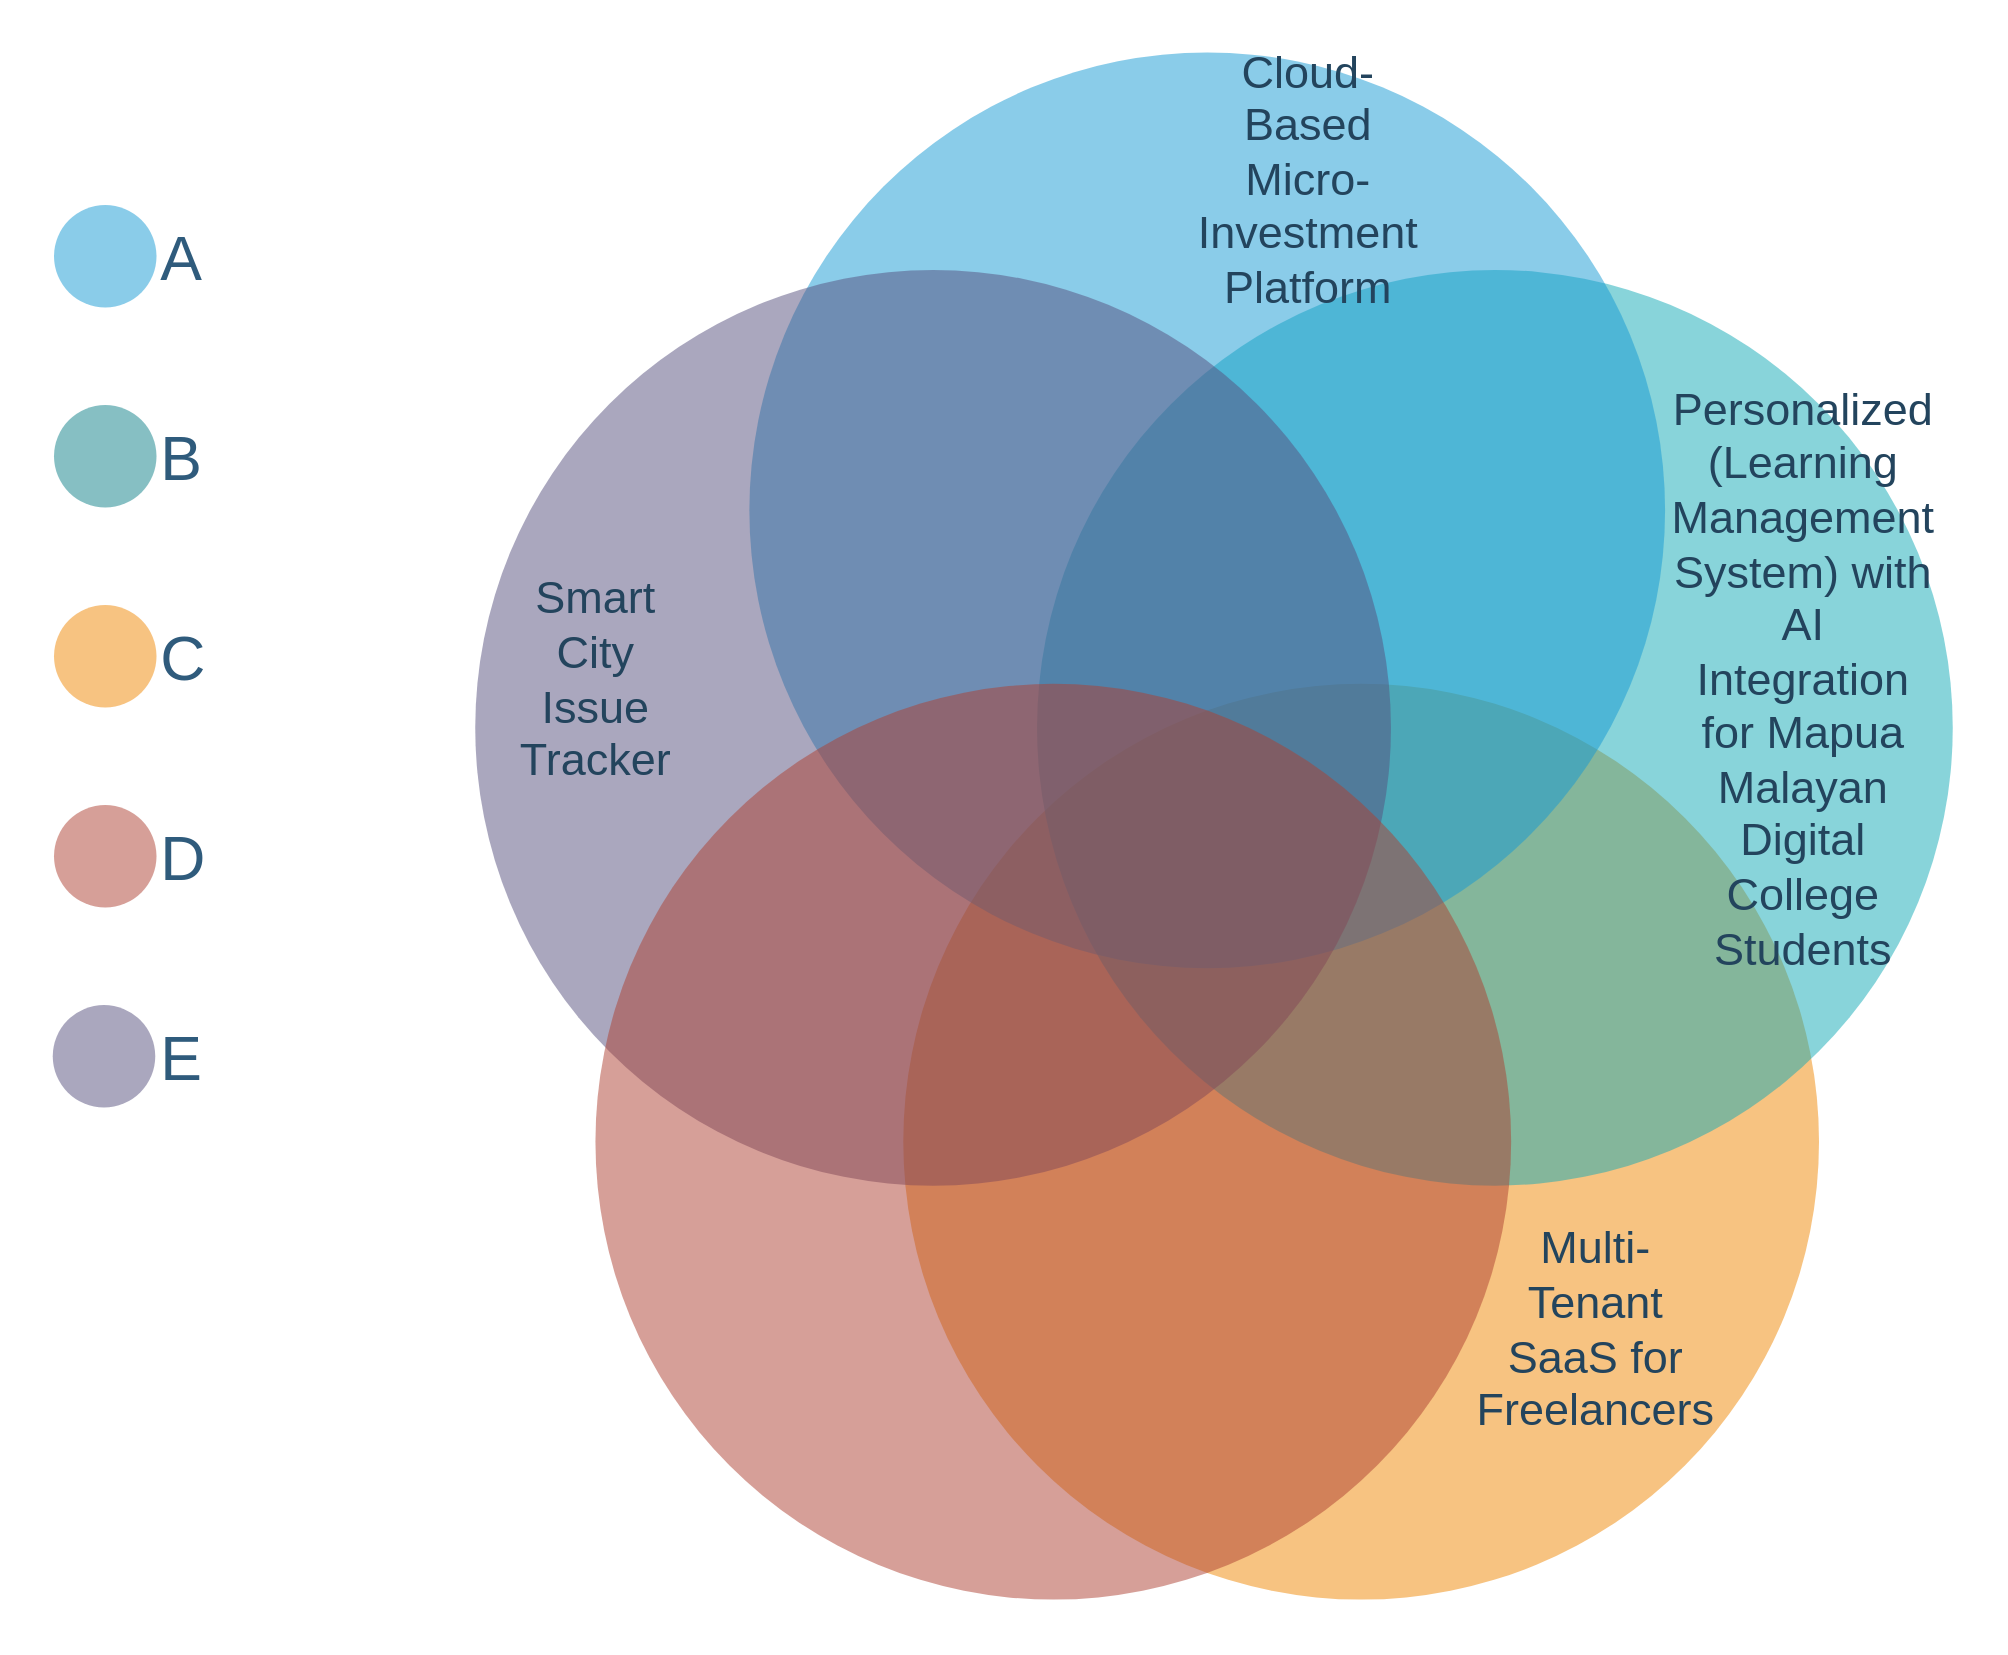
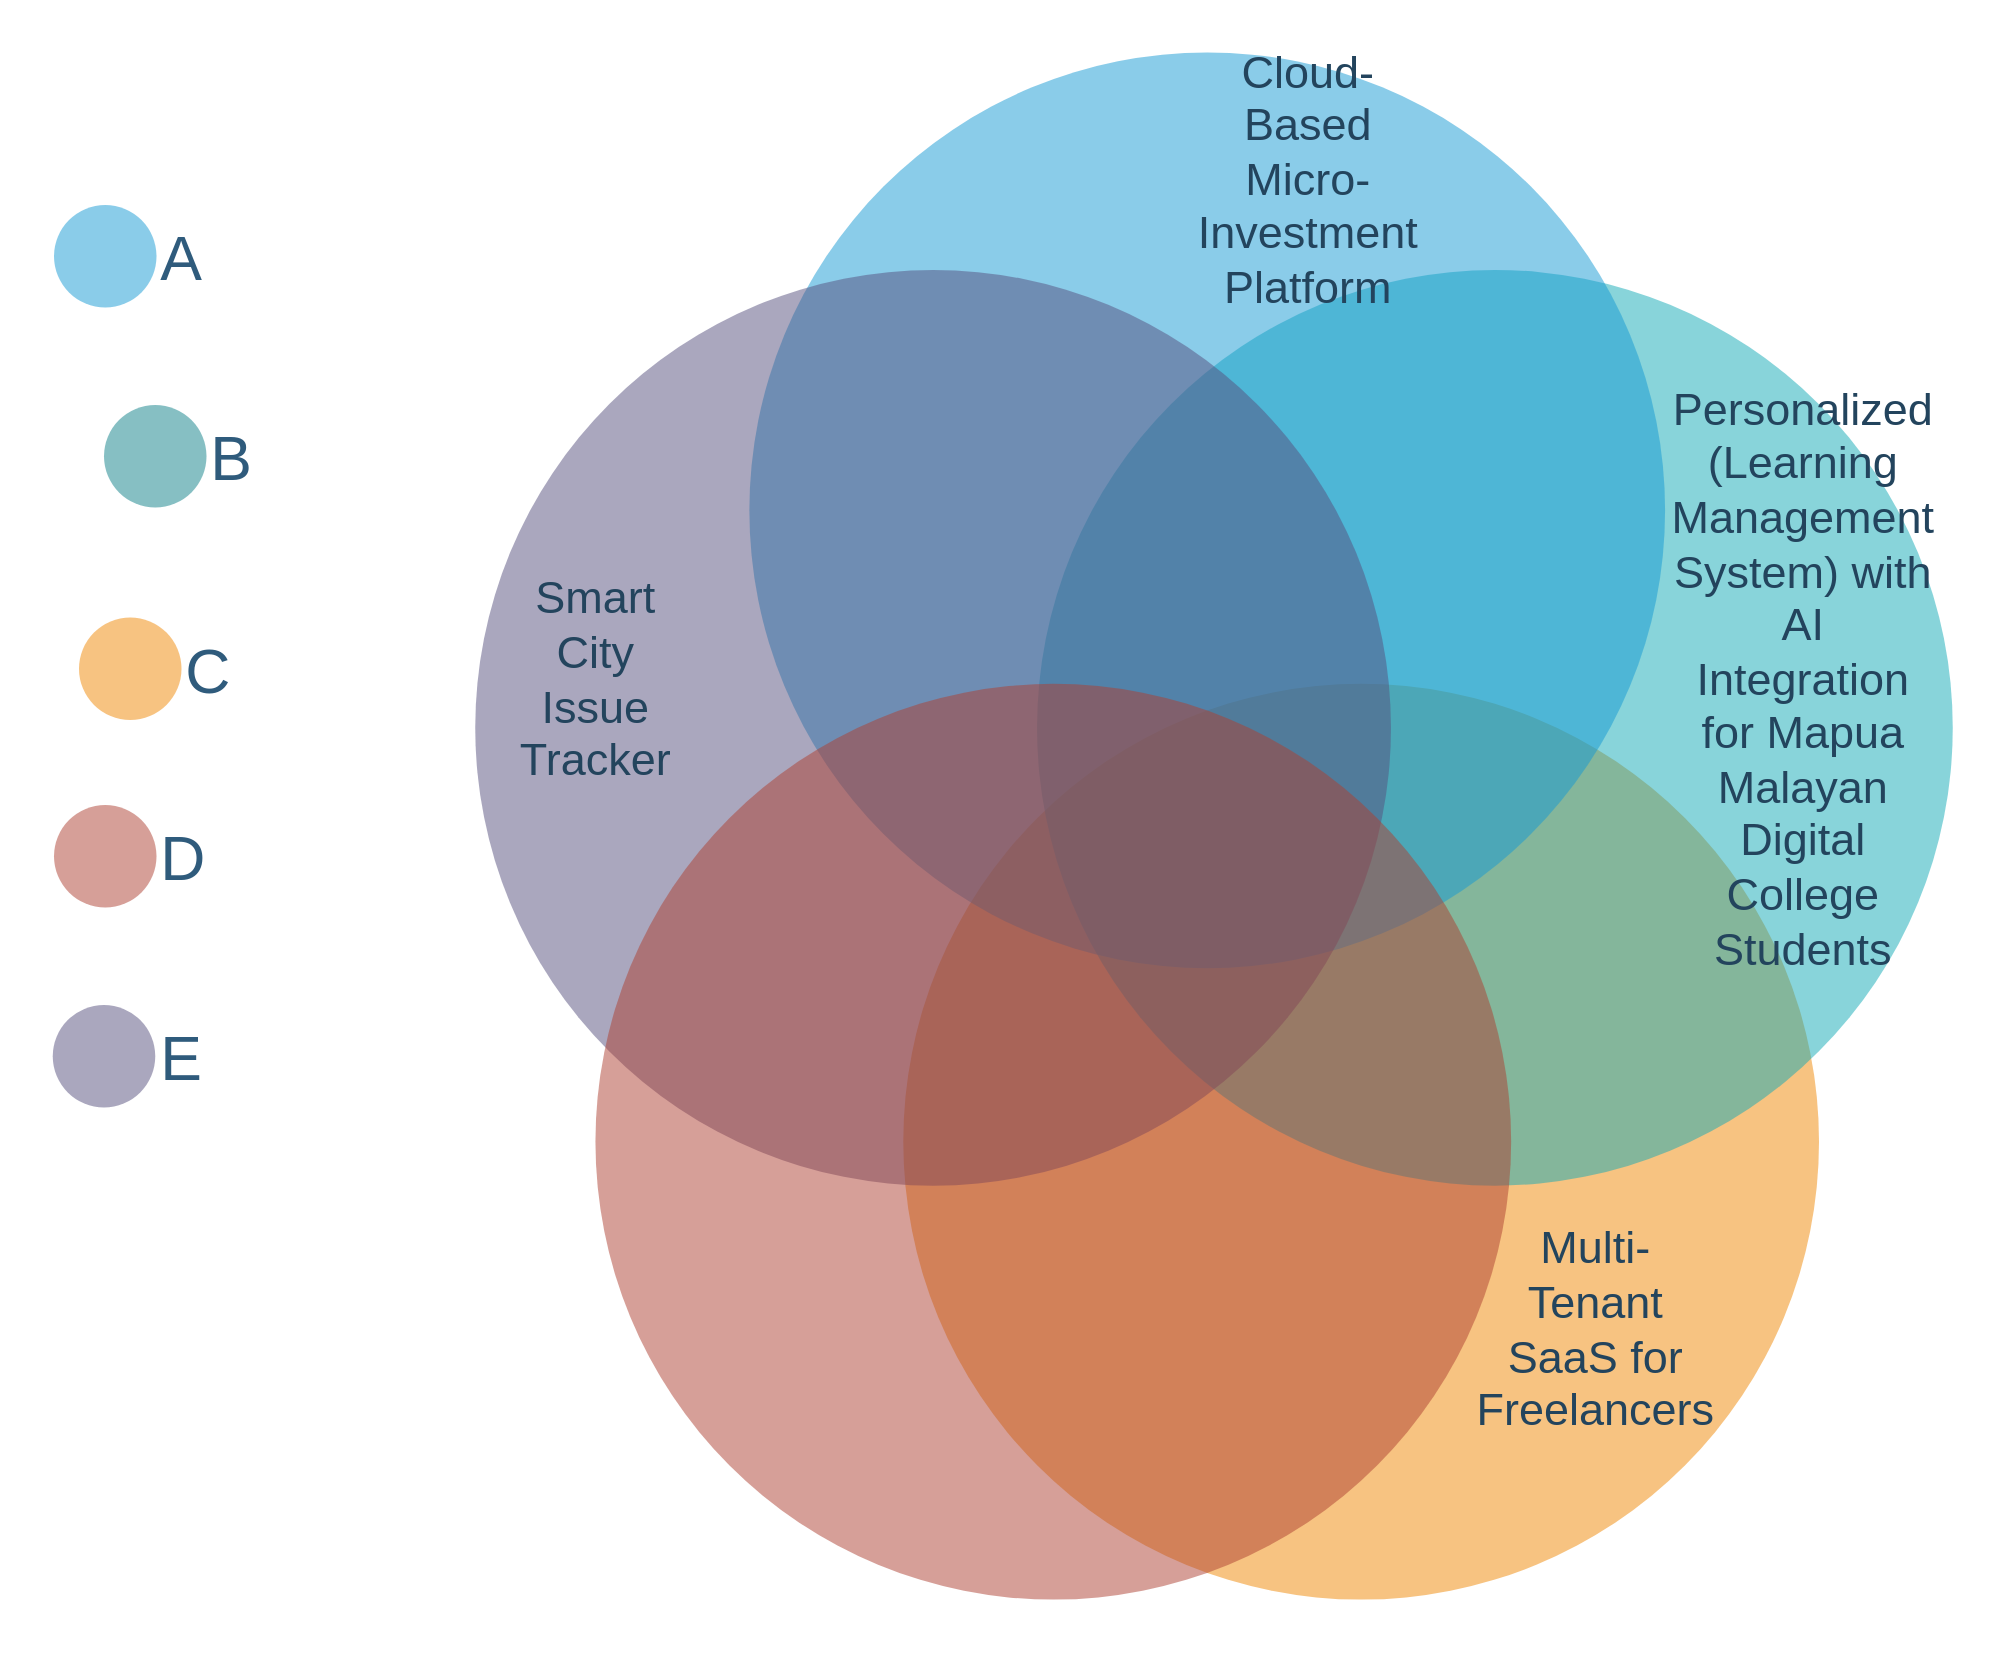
(105, 456) -> (155, 456)
(105, 656) -> (130, 669)
